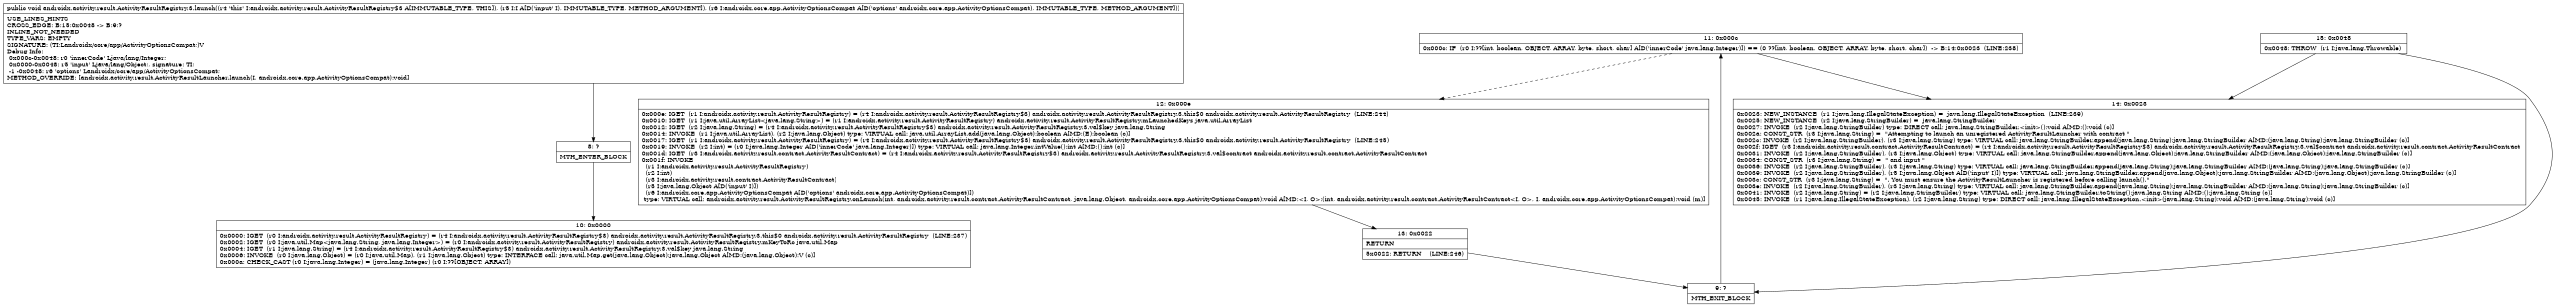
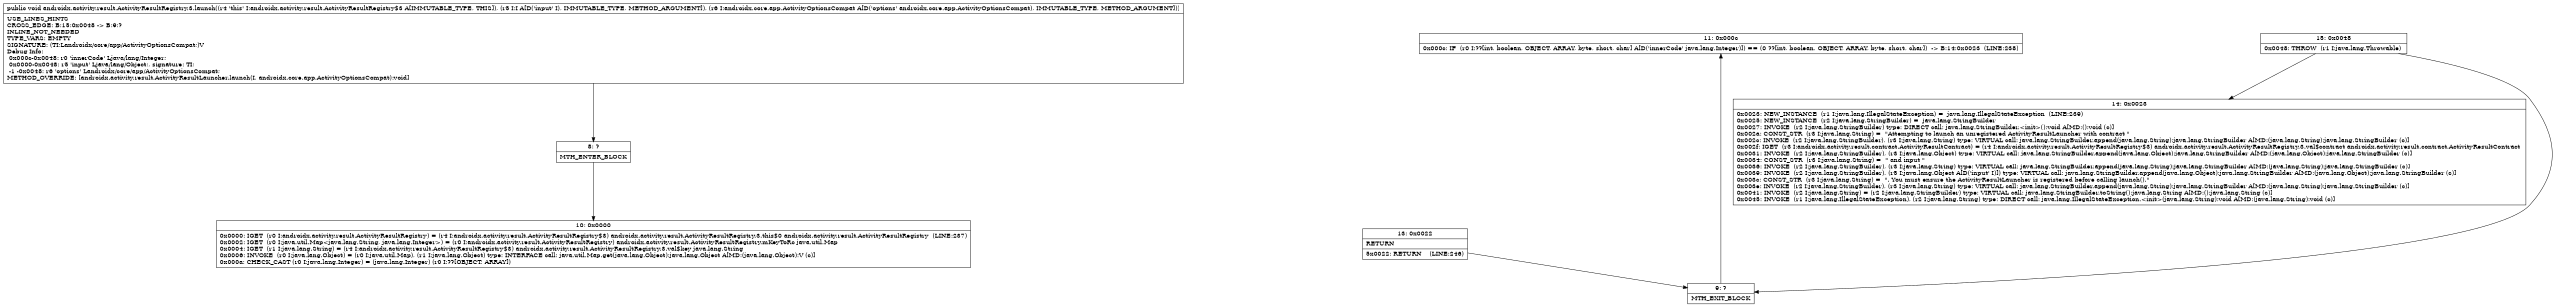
(1842, 76) -> none
(1174, 152) -> none
